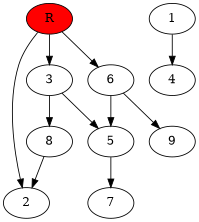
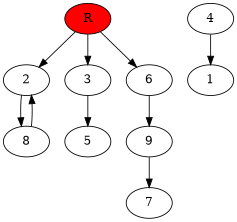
(172, 45) -> (211, 45)
(49, 107) -> (21, 106)
(111, 107) -> none
(111, 168) -> (149, 168)
